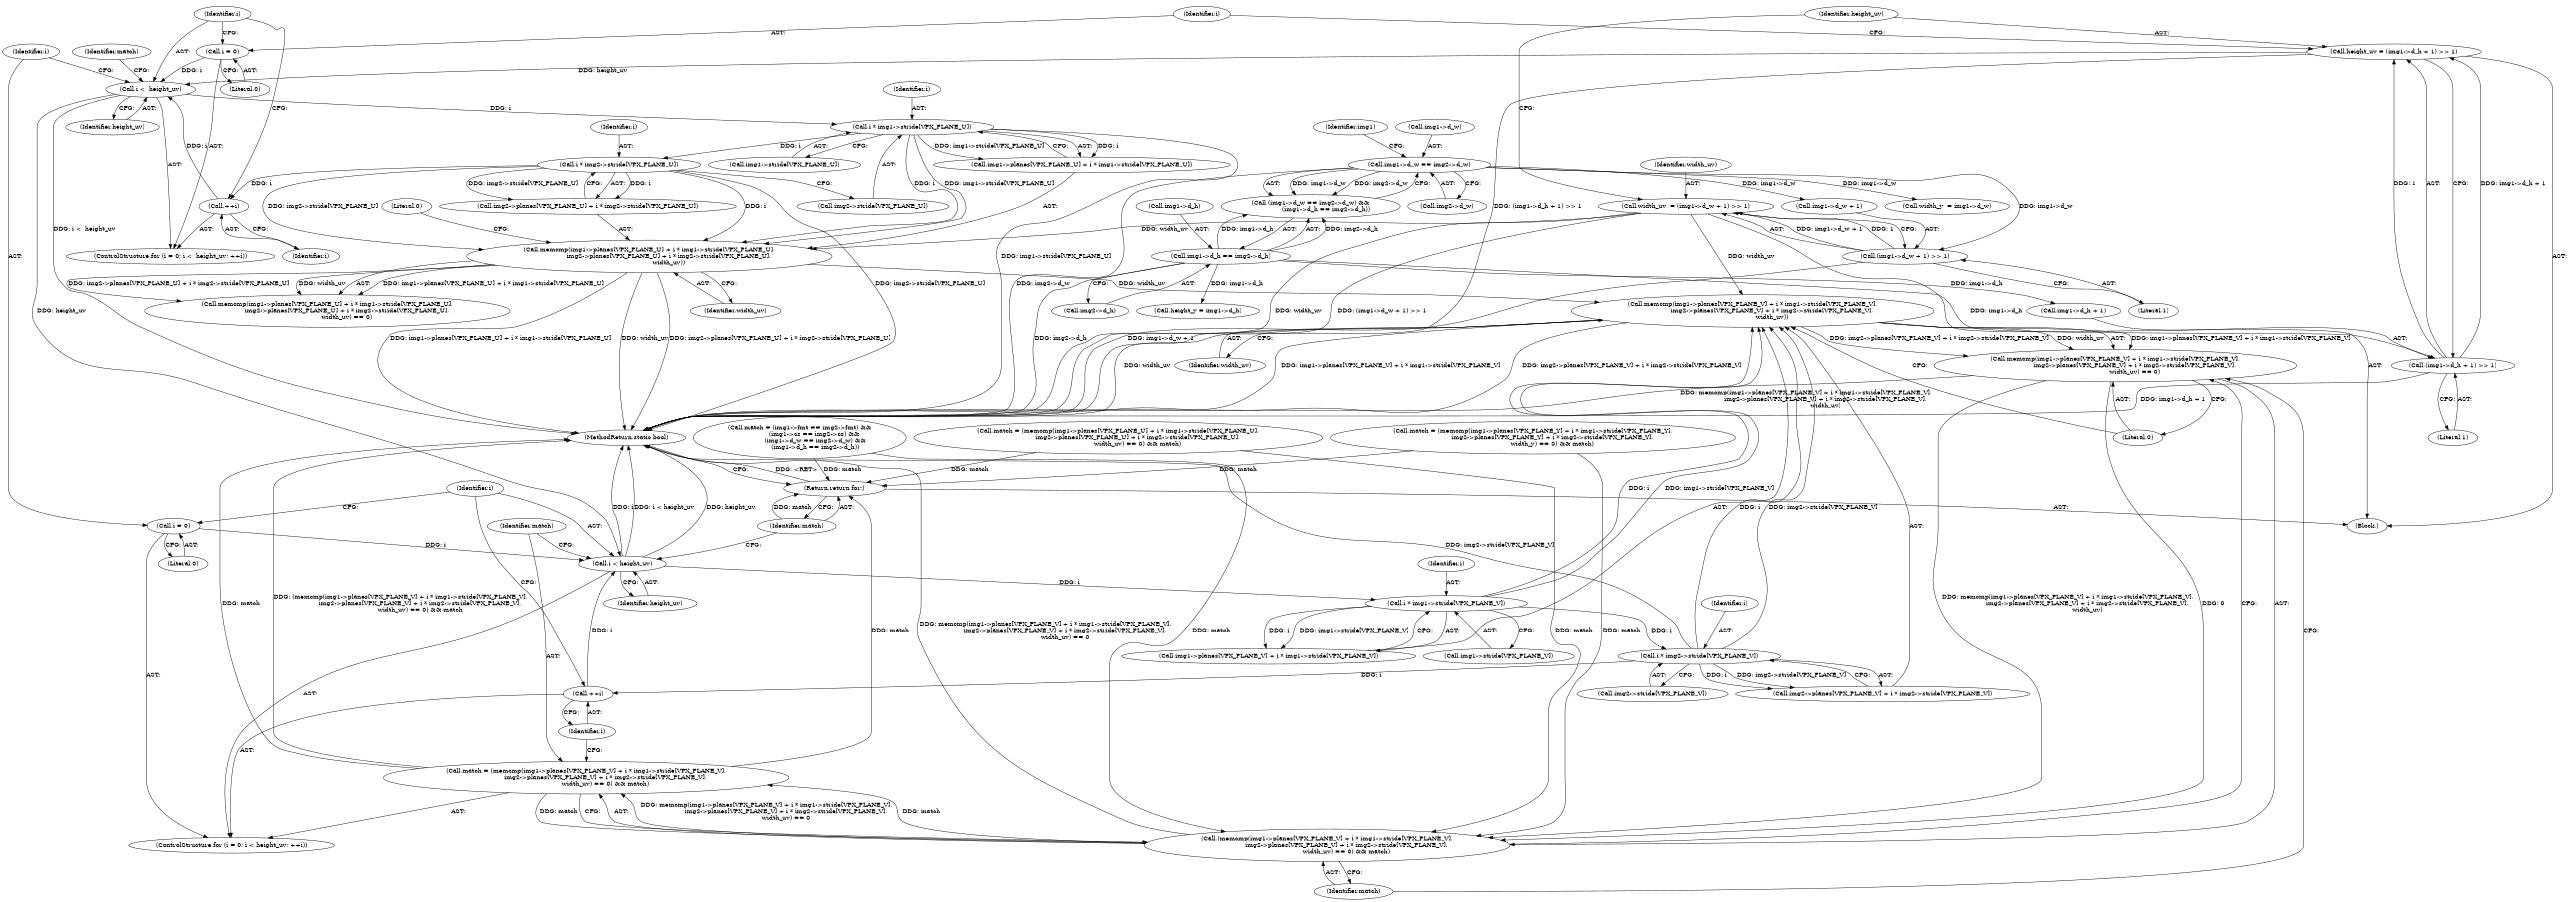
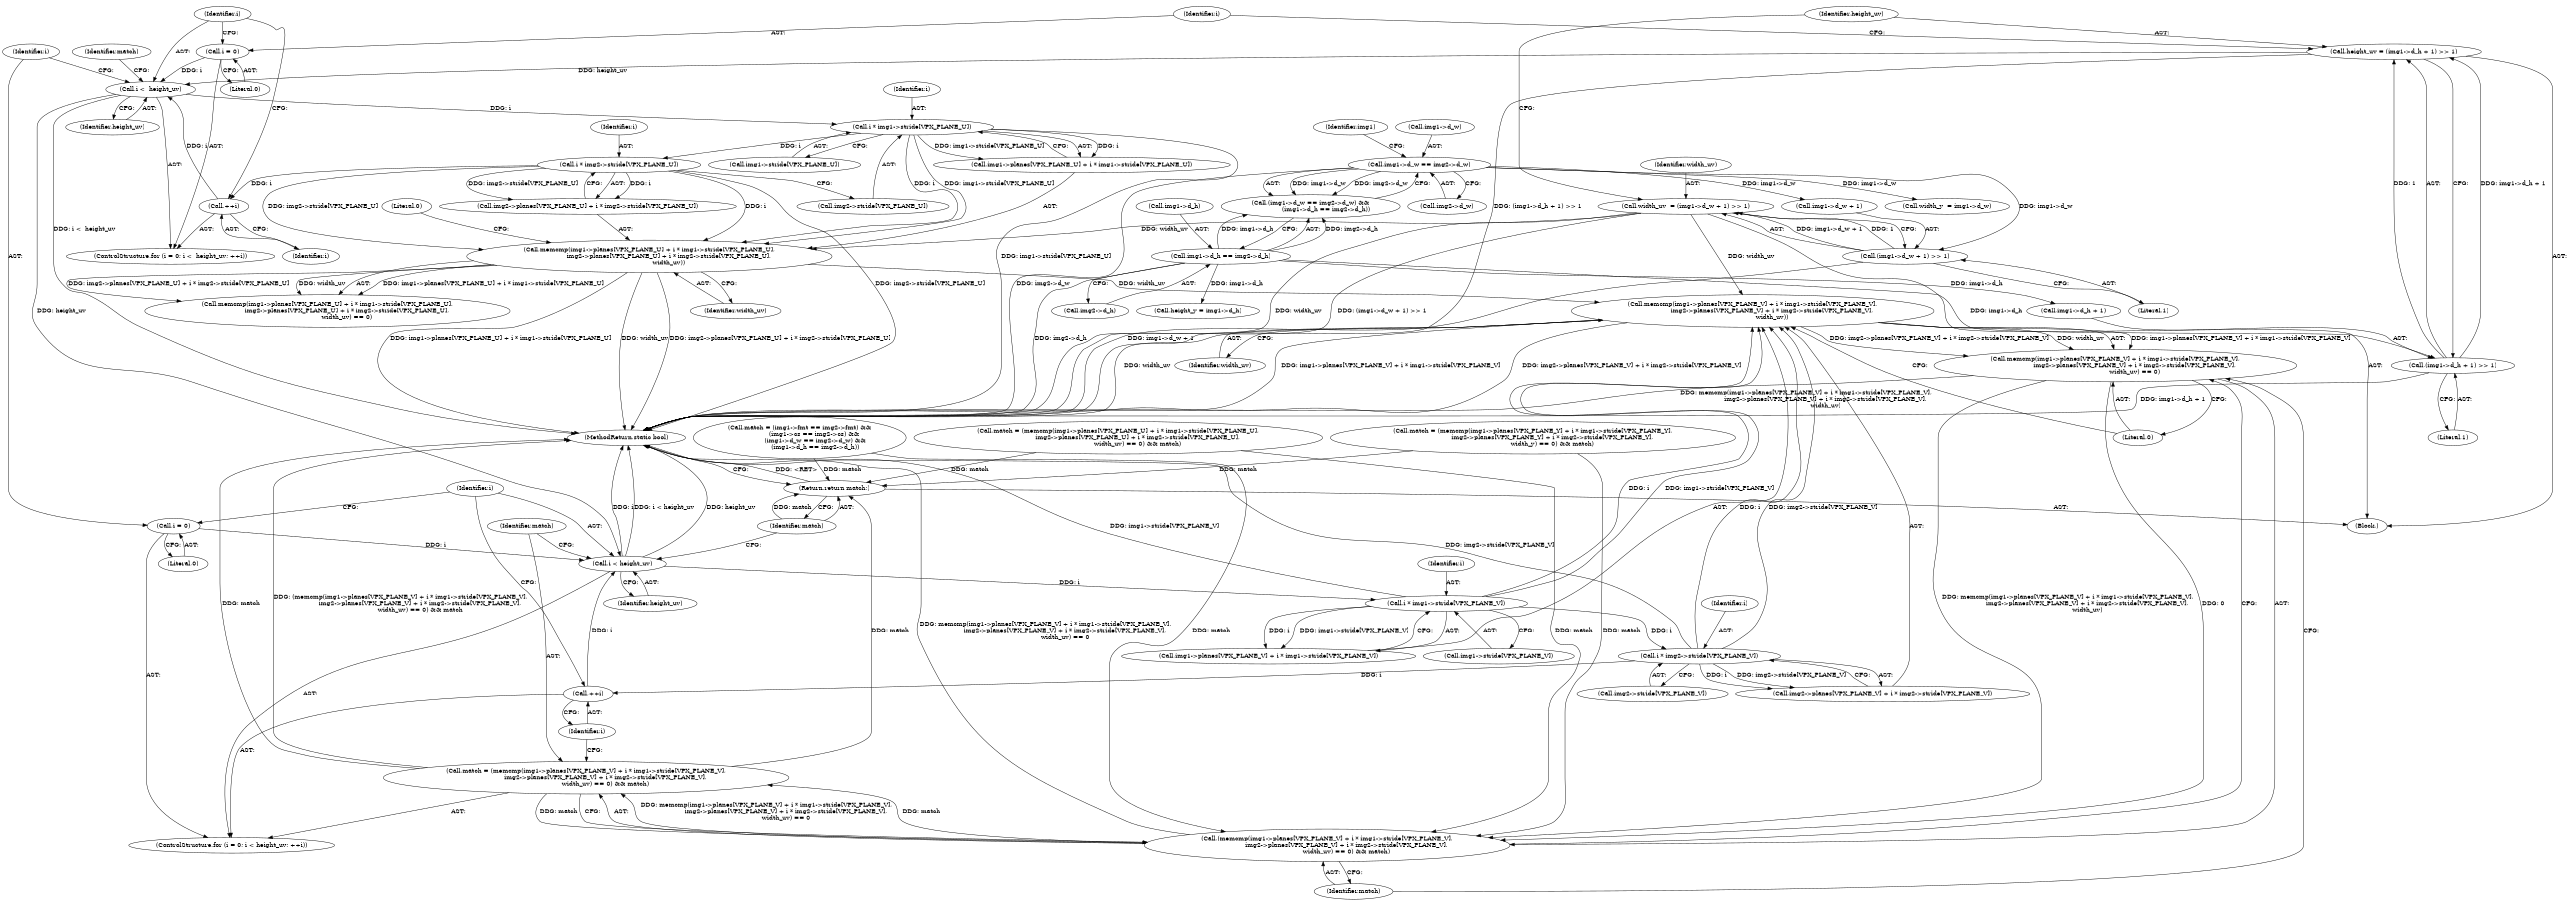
(1291, 229) -> (1291, 229)
(834, 488) -> (834, 488)
none -> (1029, 502)
